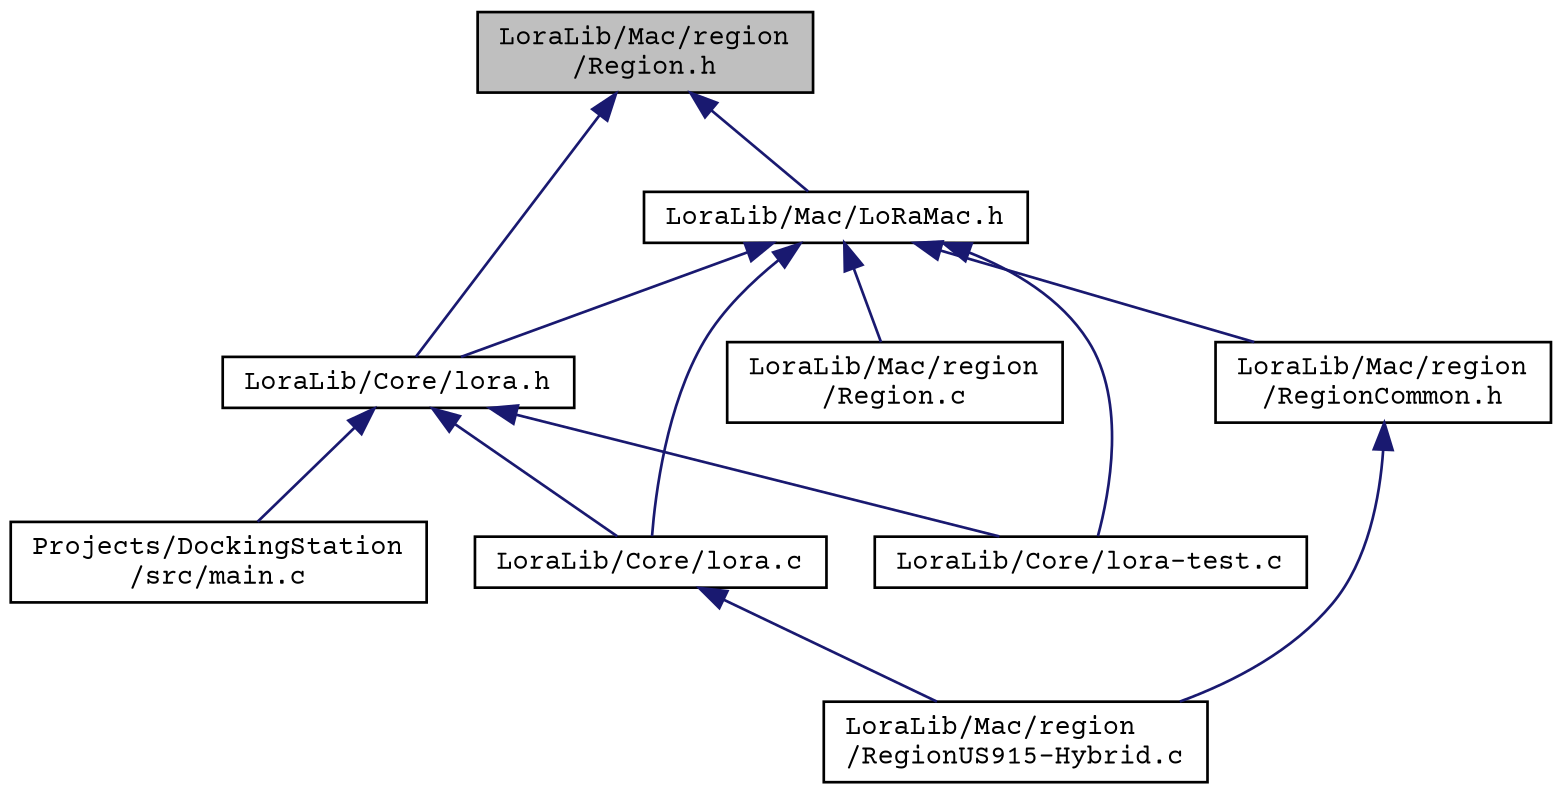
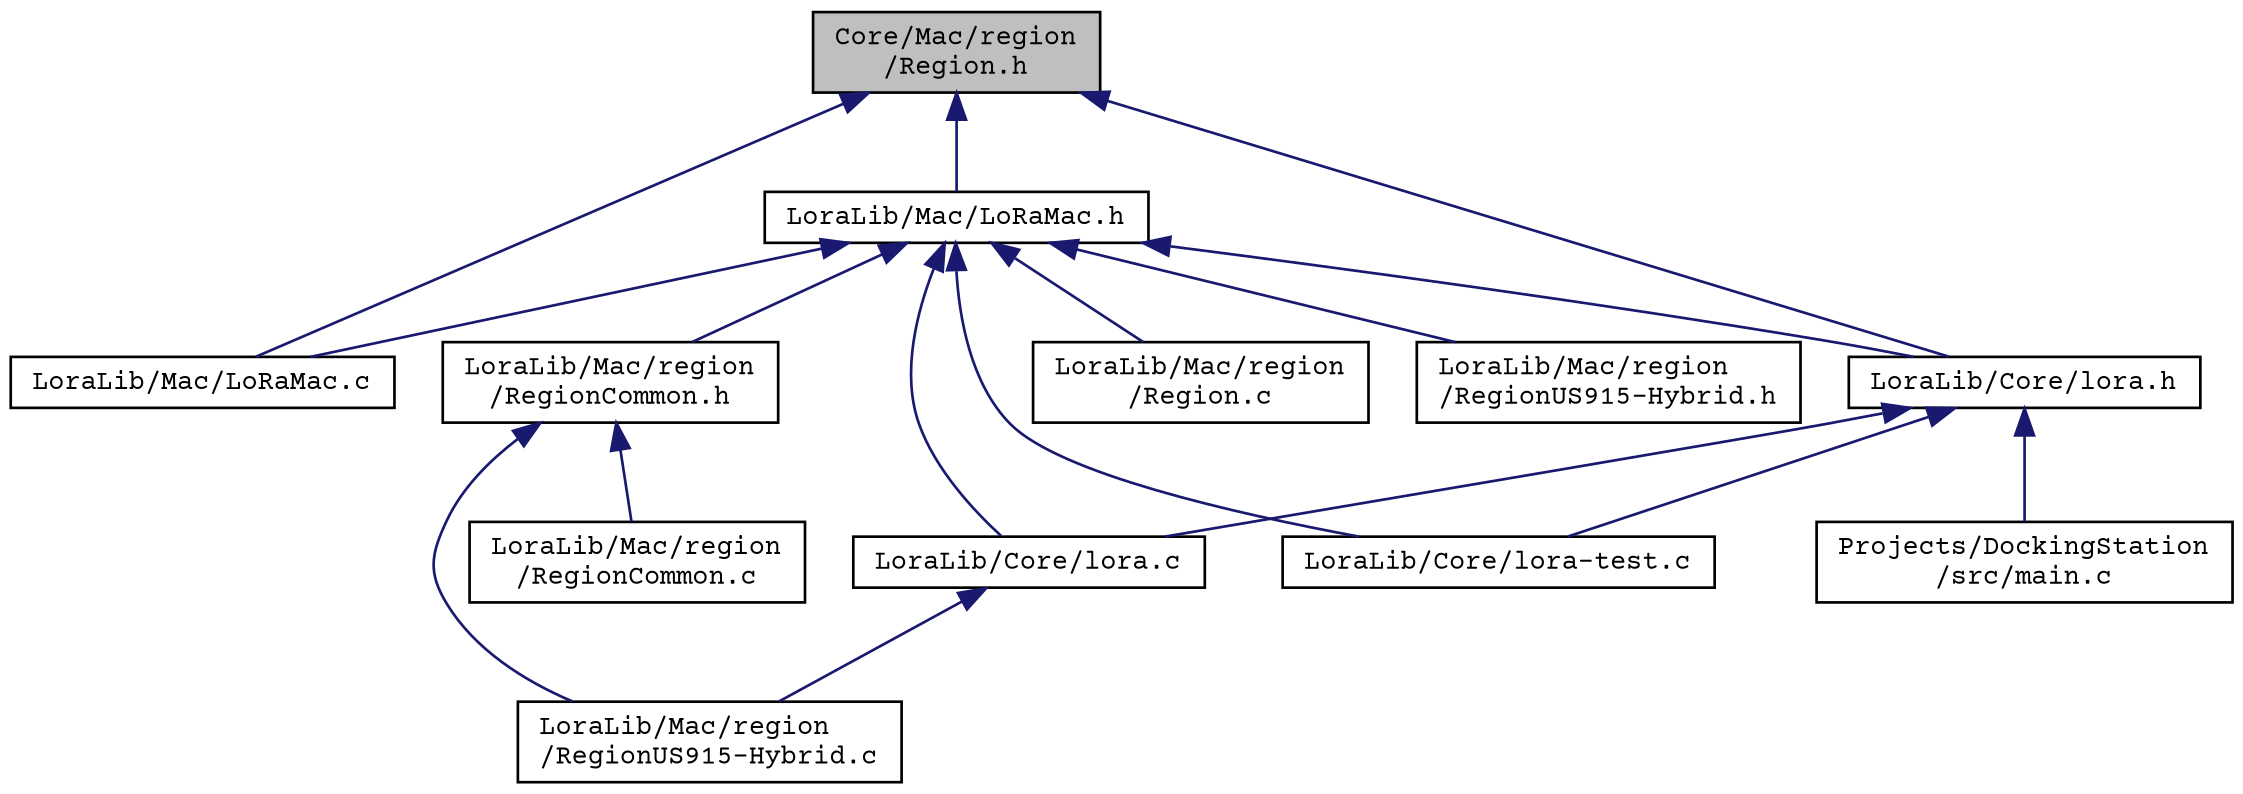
(645, 52) -> (957, 52)
none -> (203, 382)
none -> (1609, 382)
none -> (637, 562)
